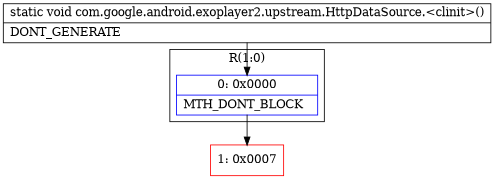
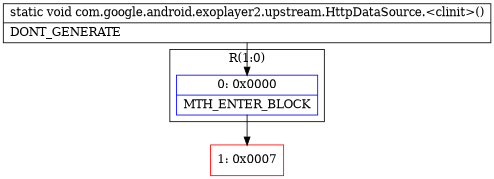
(243, 105) -> (247, 105)
